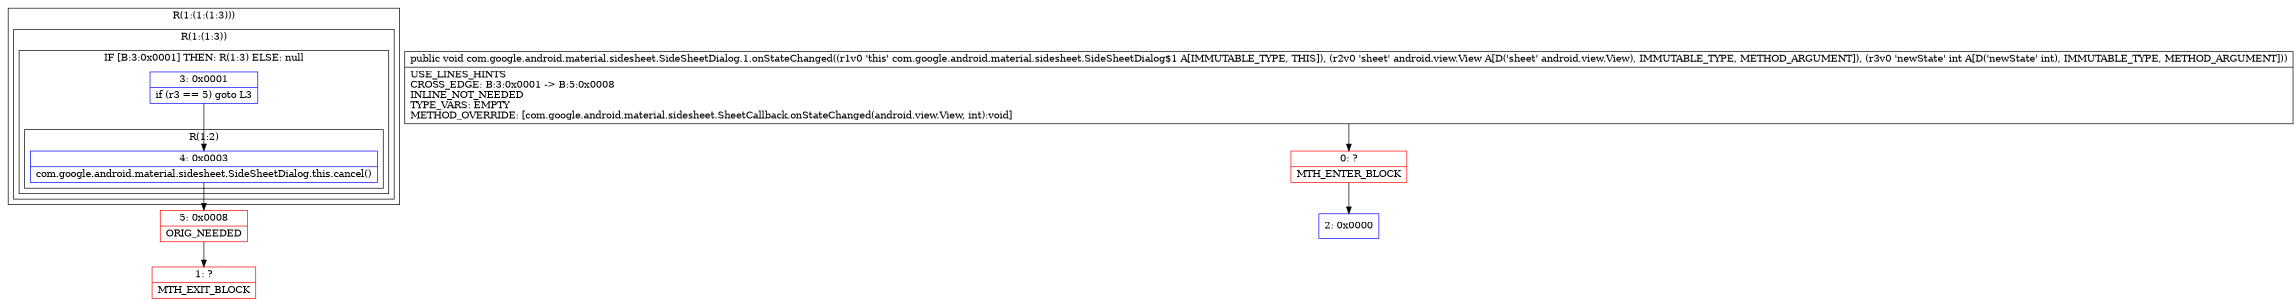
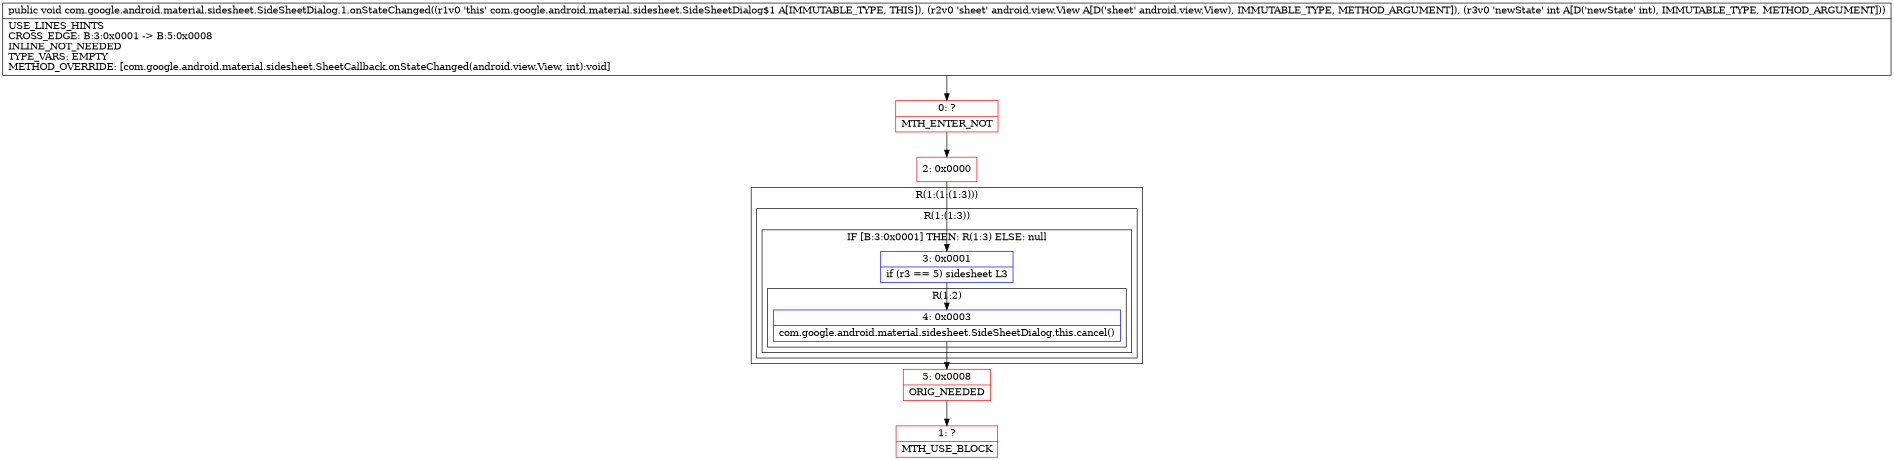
(204, 95) -> (947, 274)
(1349, 174) -> (947, 124)
none -> (947, 213)
(1349, 226) -> (947, 169)
(204, 290) -> (947, 449)
